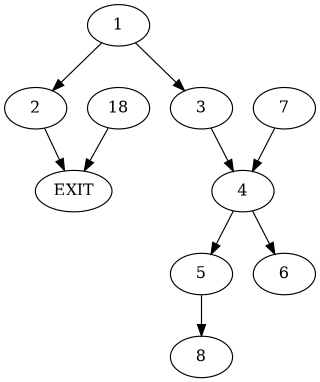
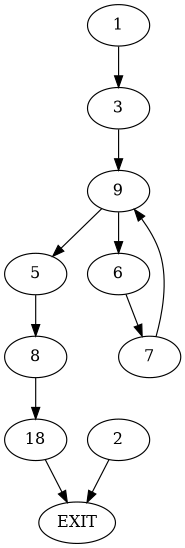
(81, 63) -> none
(243, 191) -> (119, 191)
none -> (132, 310)
none -> (36, 393)
